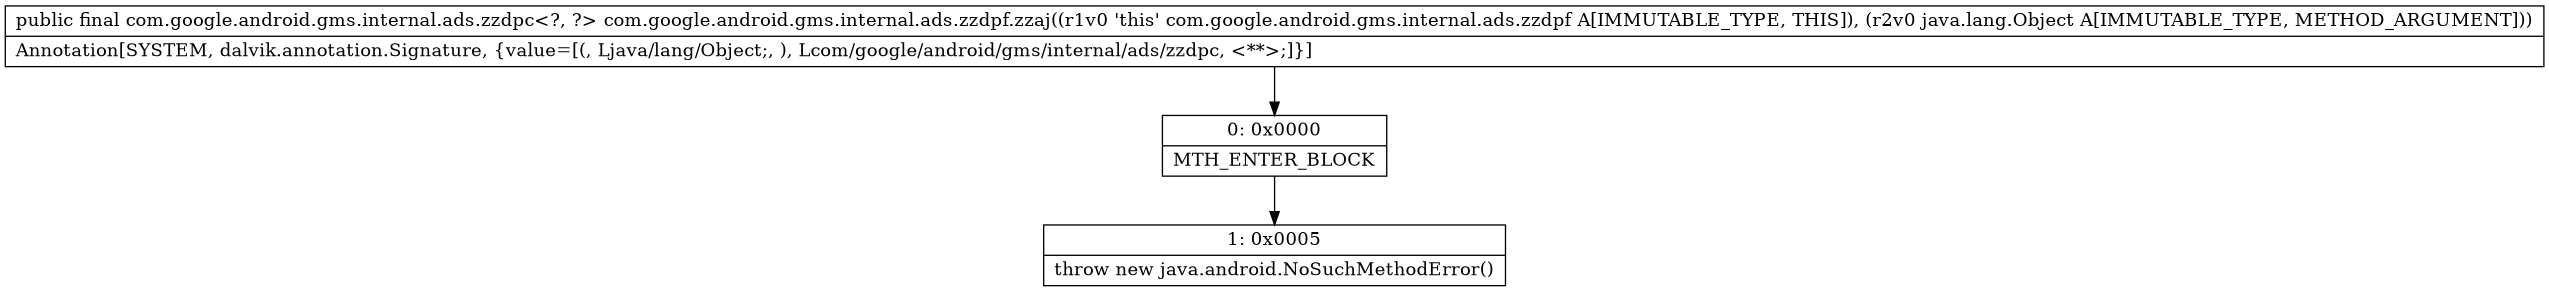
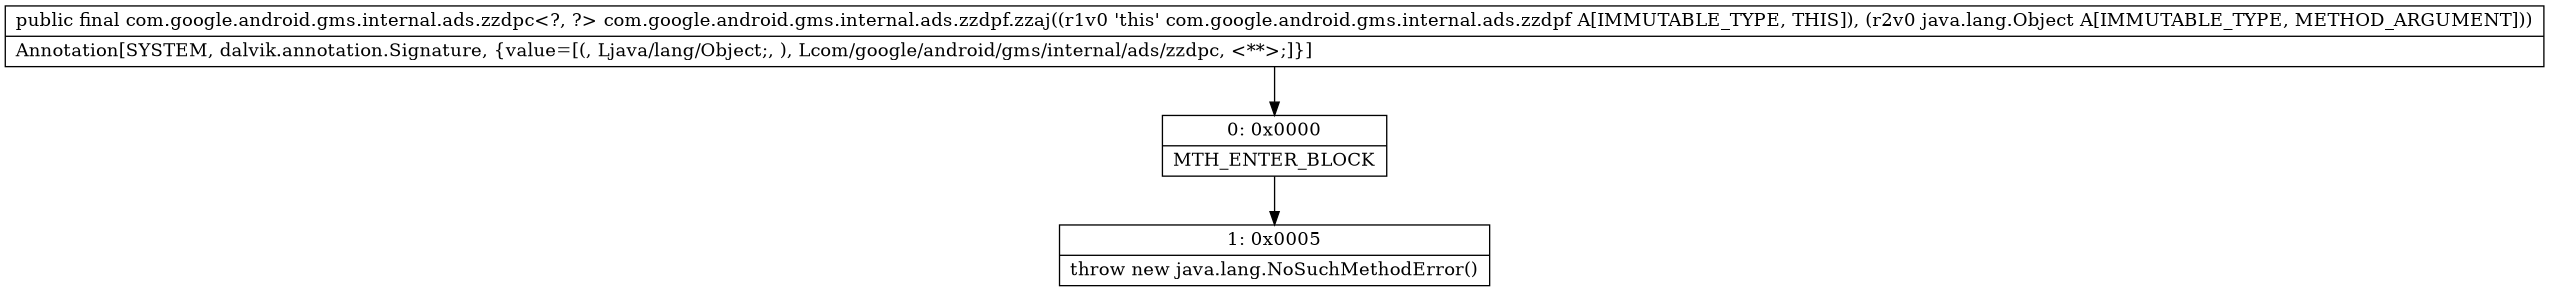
(1275, 270) -> (1275, 270)
